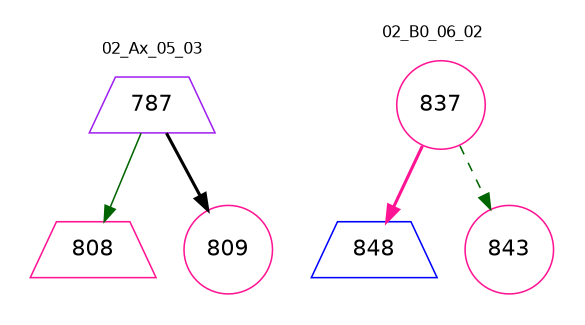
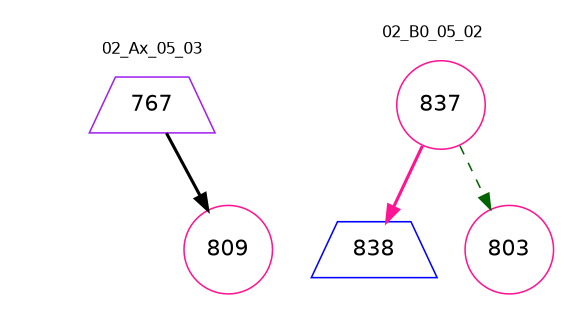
(432, 33) -> (432, 33)
(152, 105) -> (152, 105)
(93, 250) -> none
(374, 250) -> (374, 250)
(509, 250) -> (509, 250)
